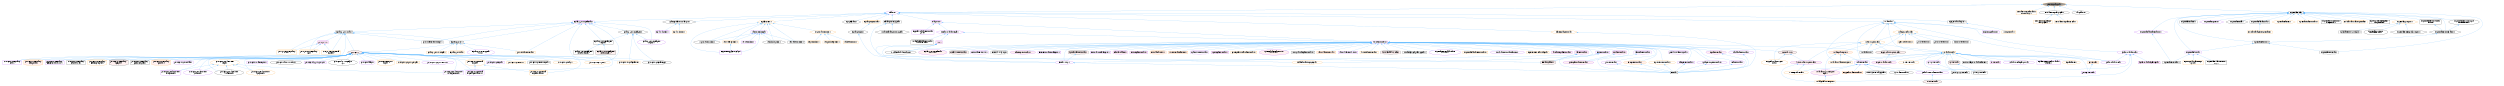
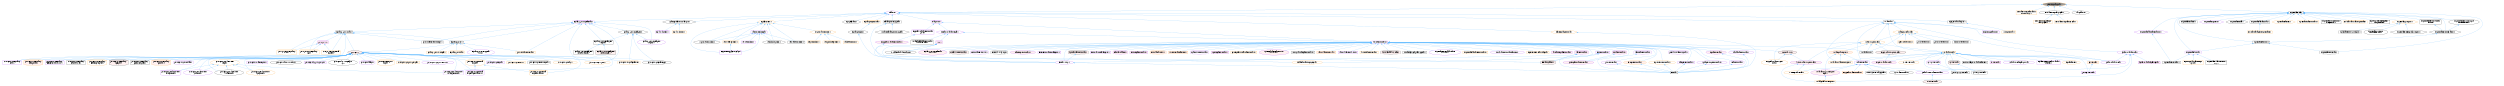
none -> (892, 42)
